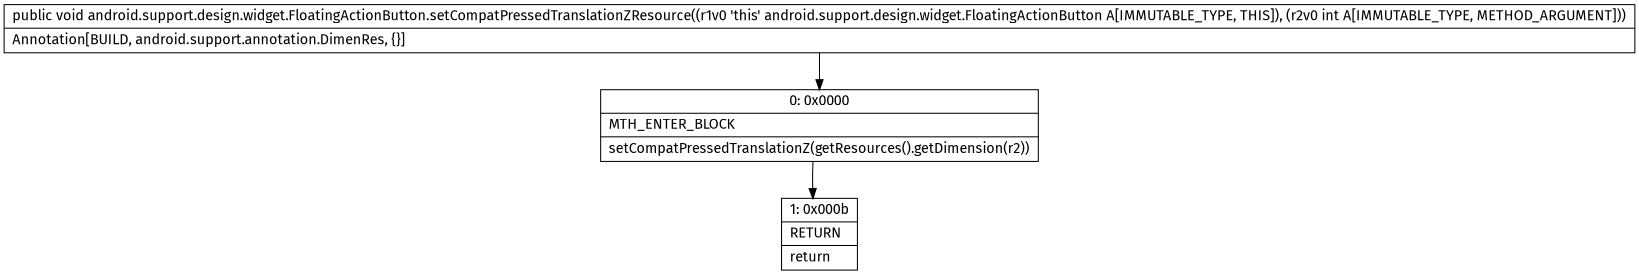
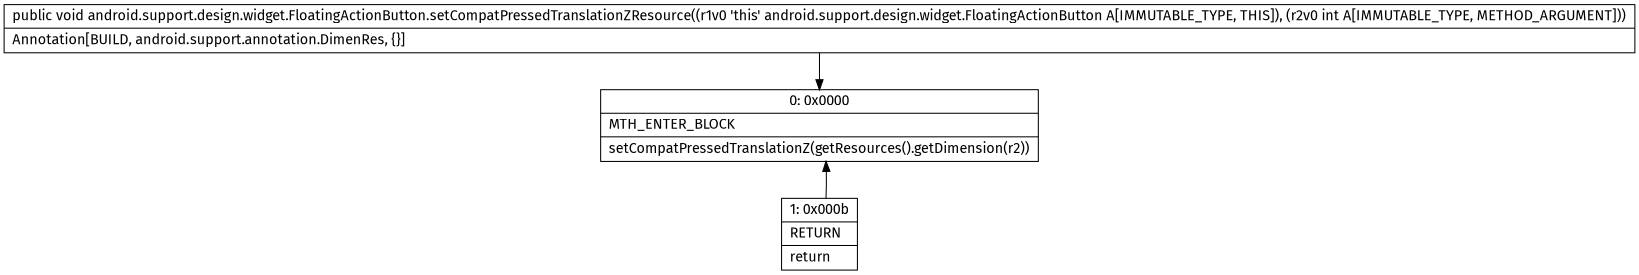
(813, 175) -> (826, 185)
